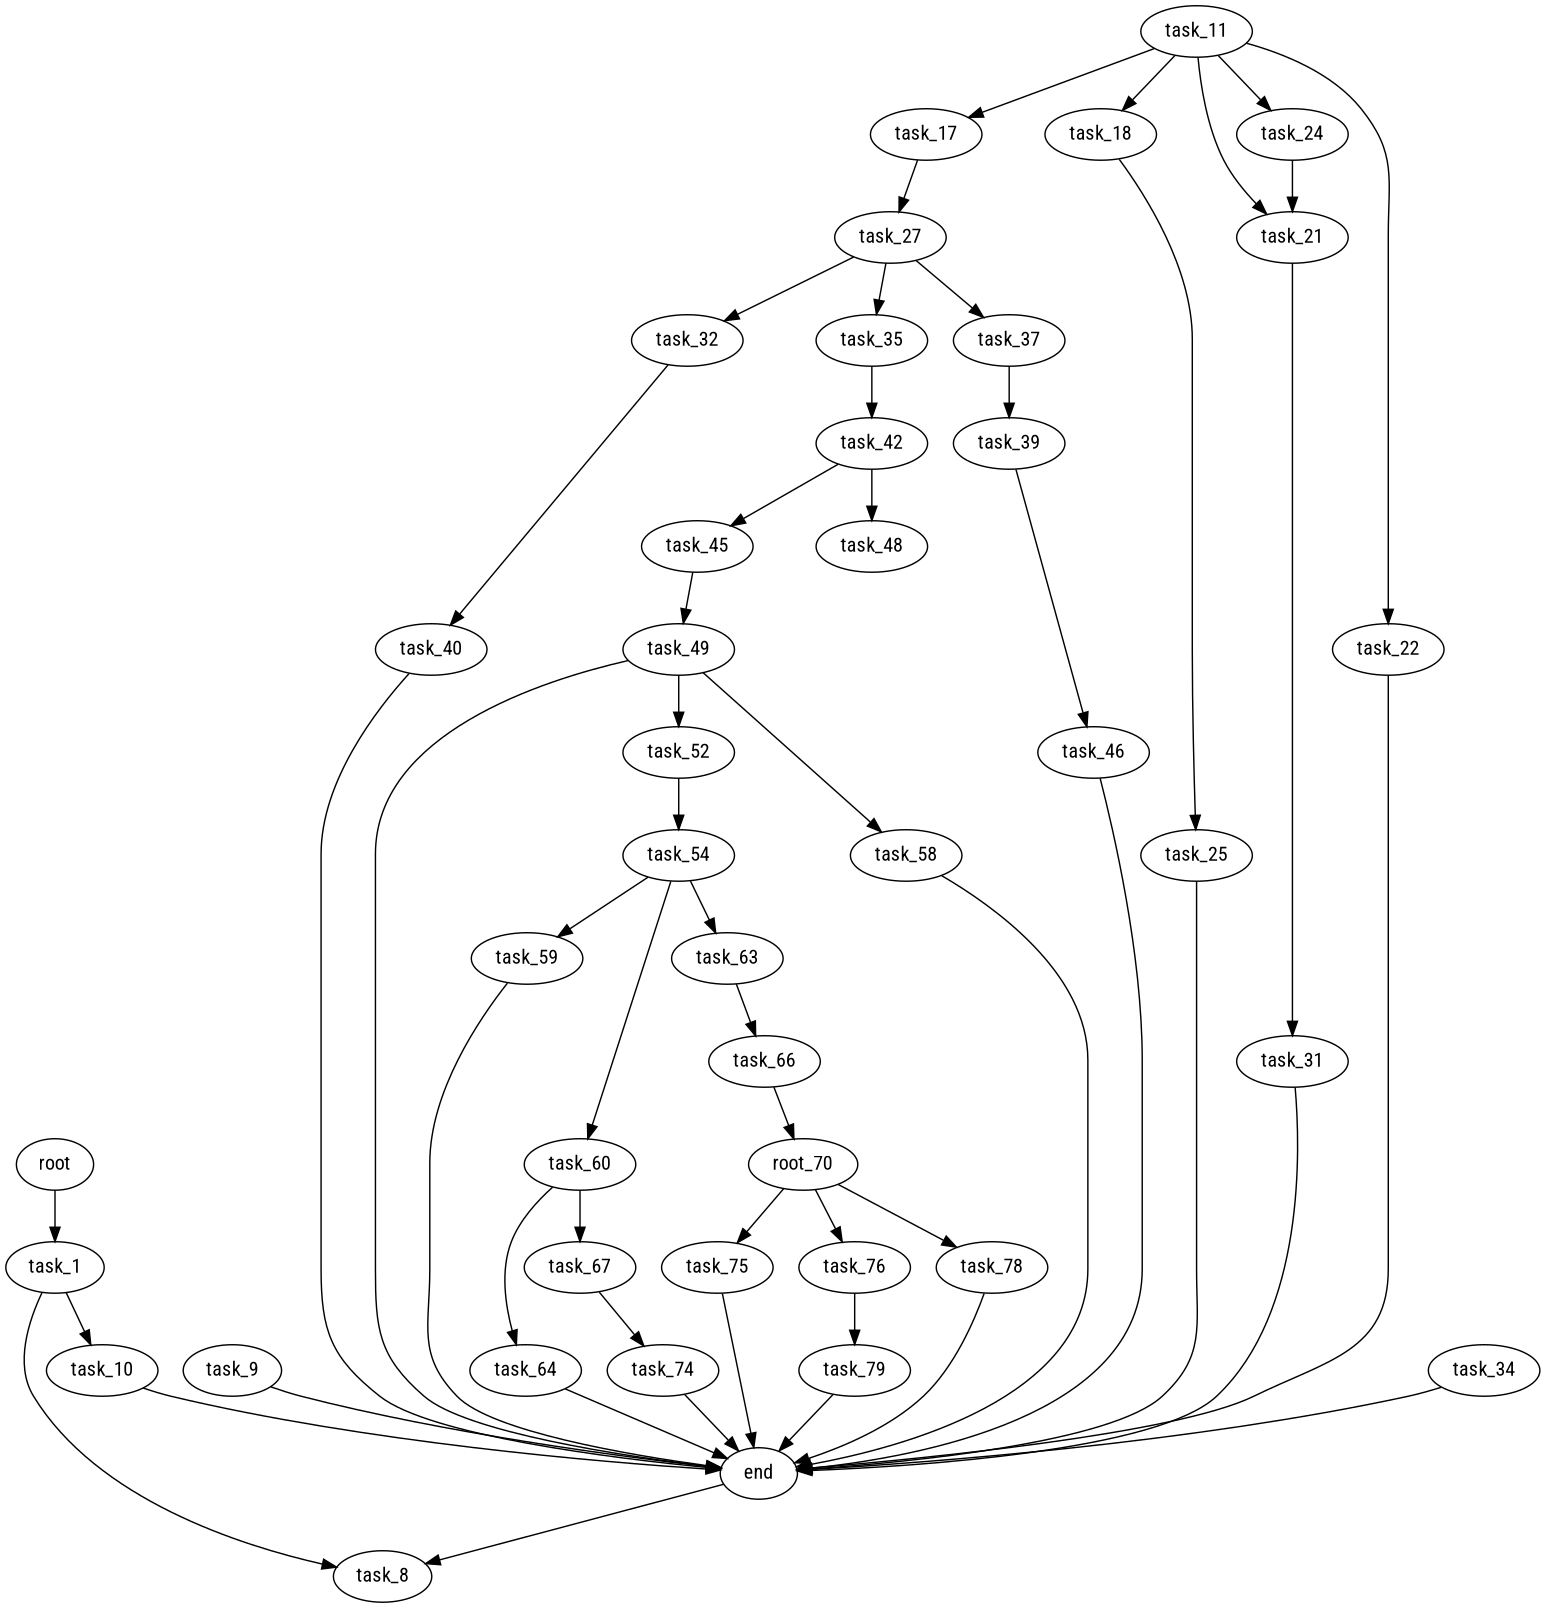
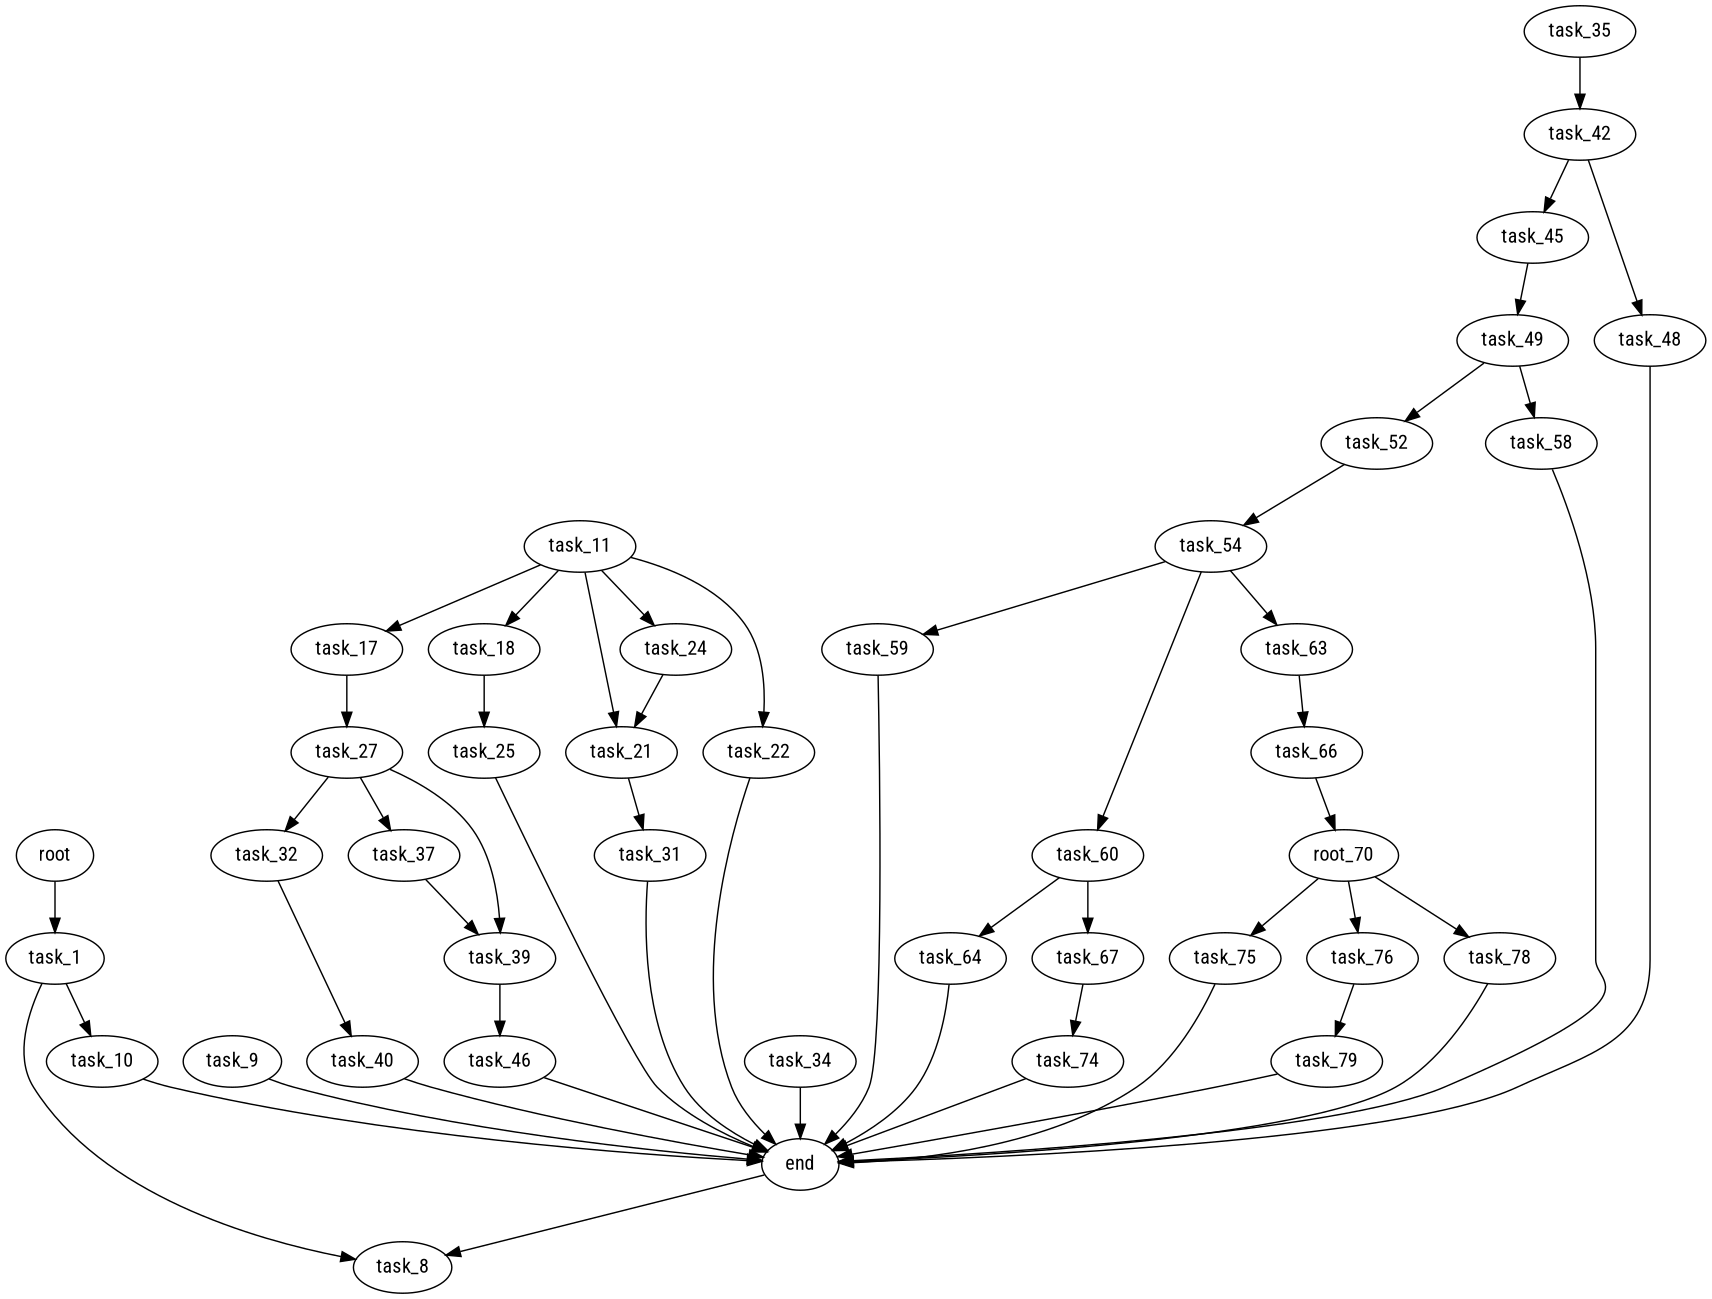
(883, 282) -> (470, 826)
(375, 1108) -> (1573, 1062)
